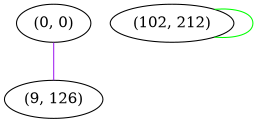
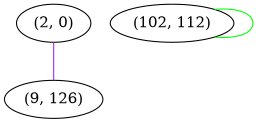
(54, 23) -> (54, 23)
(172, 23) -> (172, 23)
